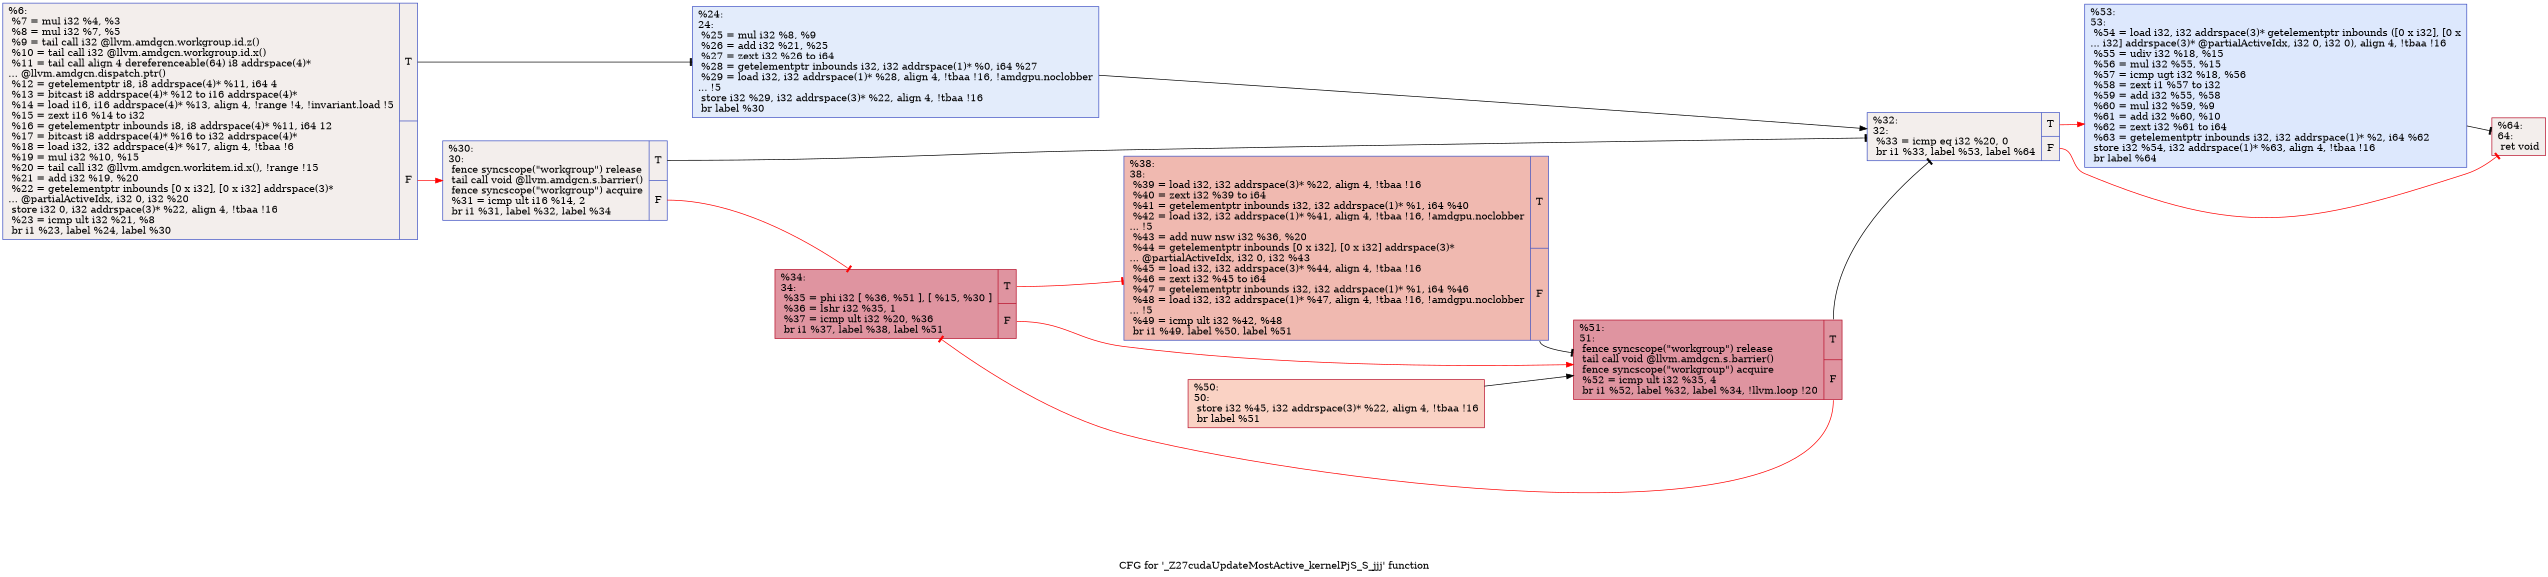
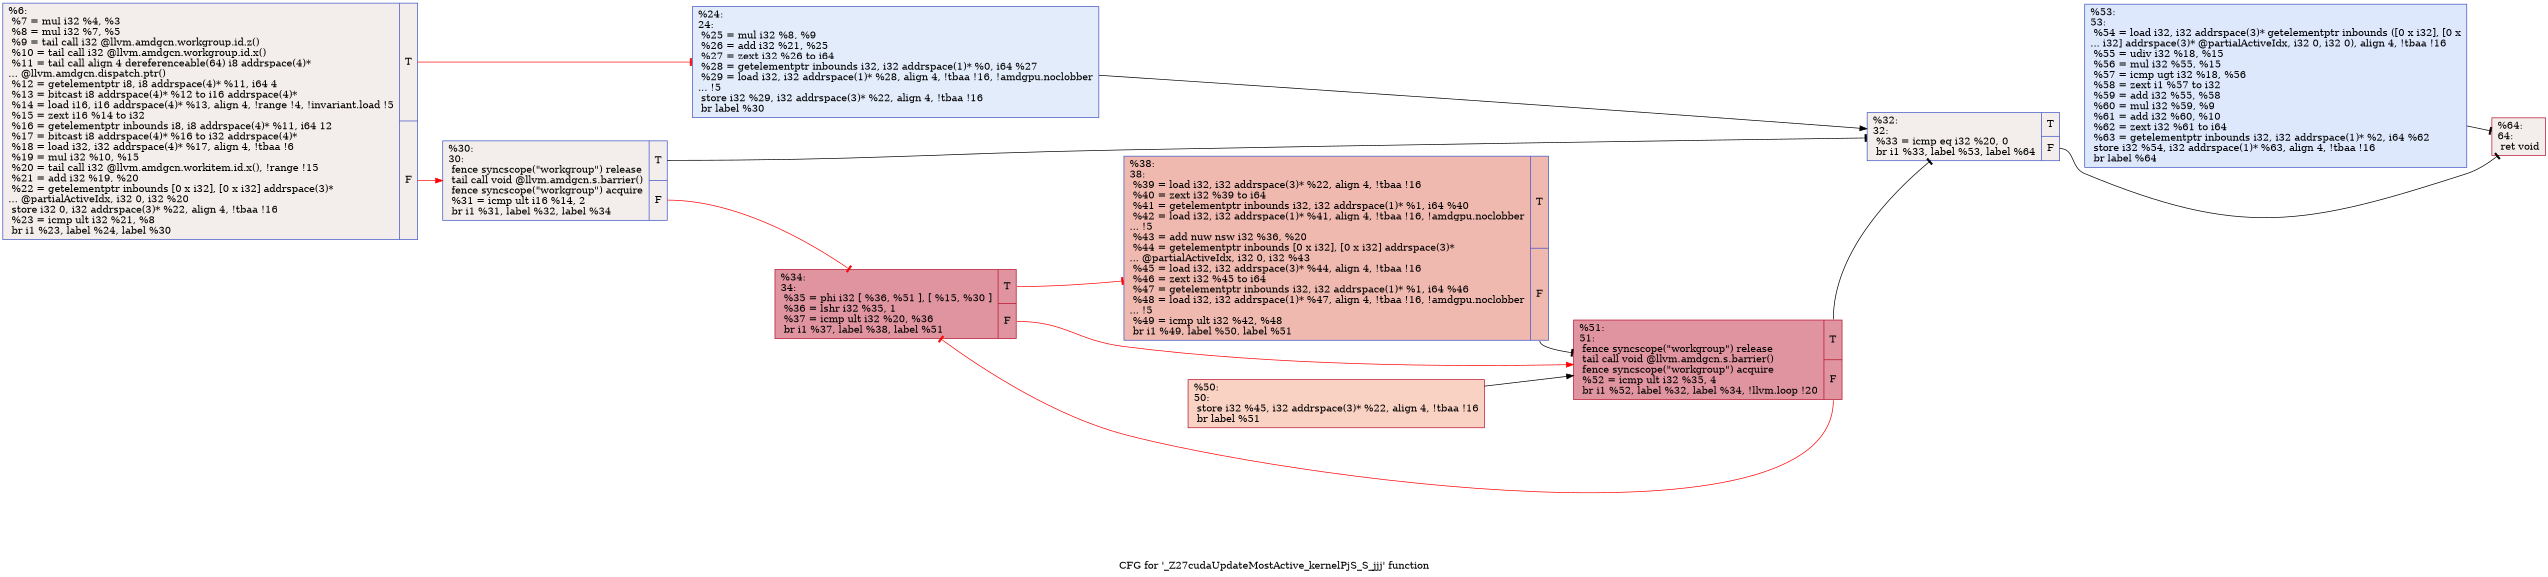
(553, 62) -> (553, 62)
(2069, 125) -> none
(2273, 218) -> (2273, 218)
